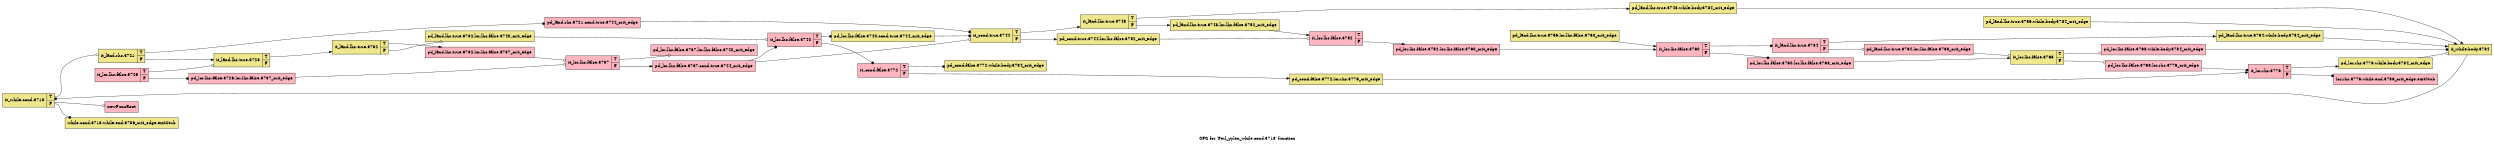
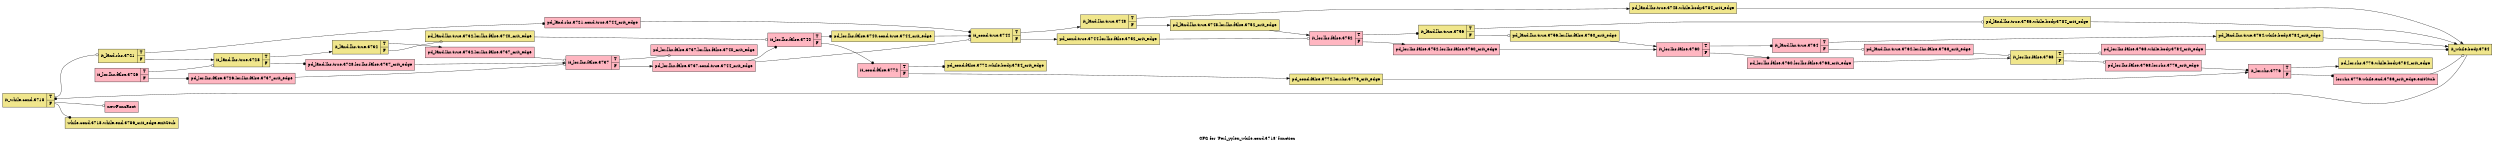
none -> (1446, 32)
(2432, 56) -> (2447, 67)
none -> (360, 65)
